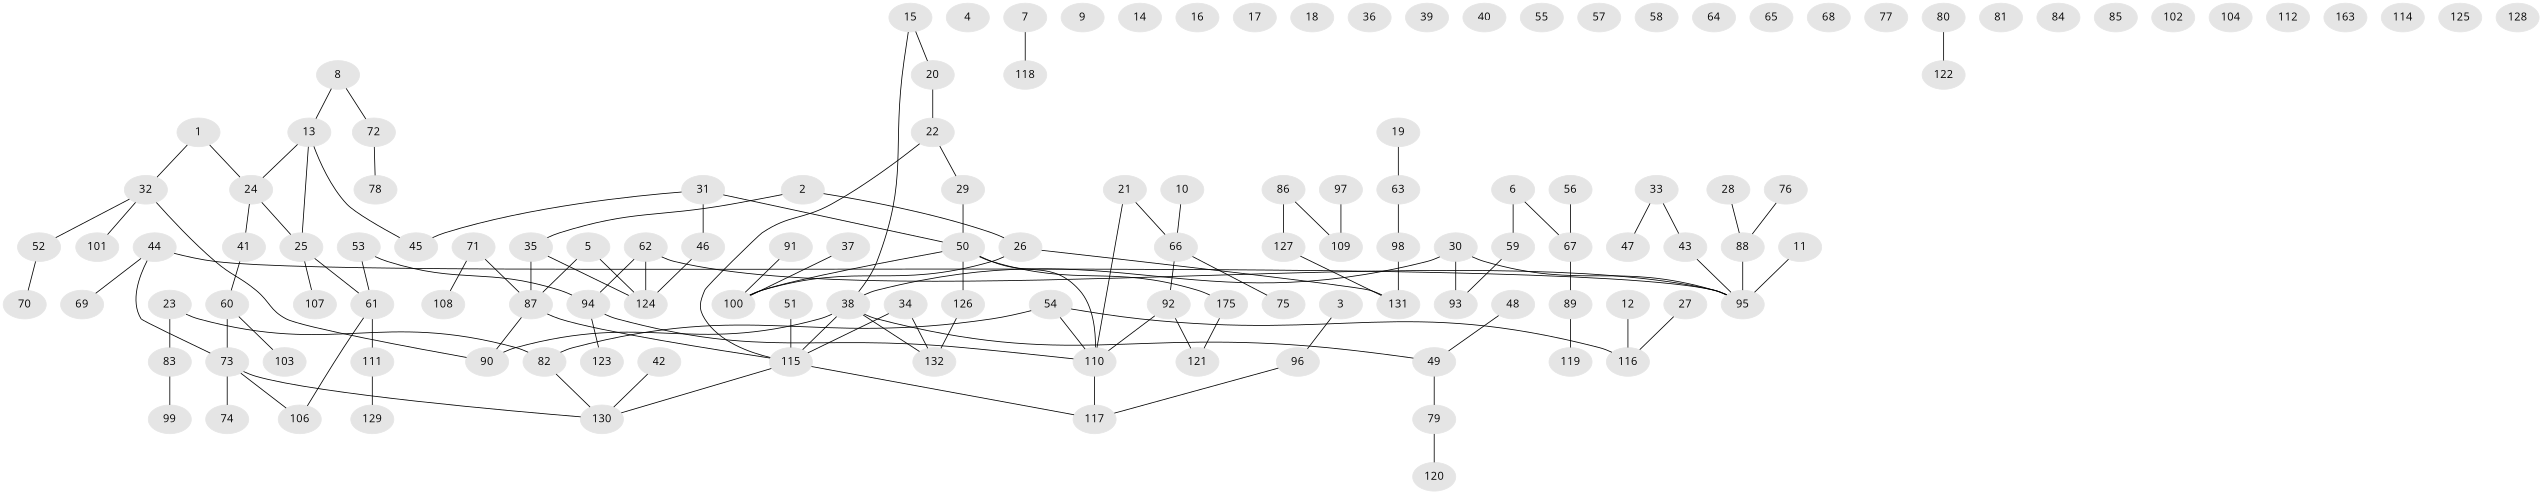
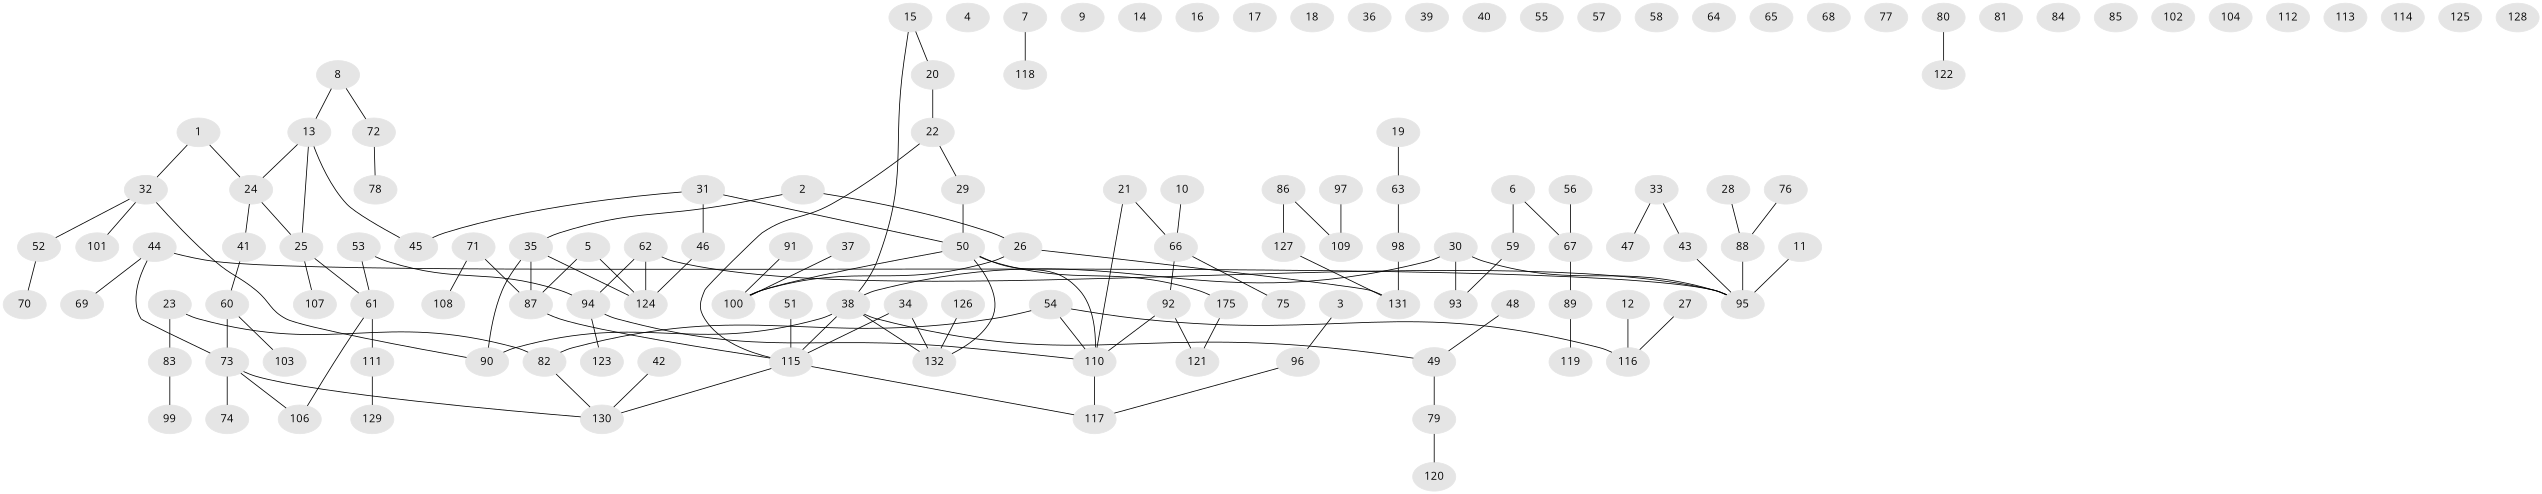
(2345, 18) -> (2345, 18)
(963, 276) -> (994, 313)
(509, 333) -> (498, 301)
